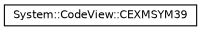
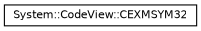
(101, 15) -> (101, 15)
